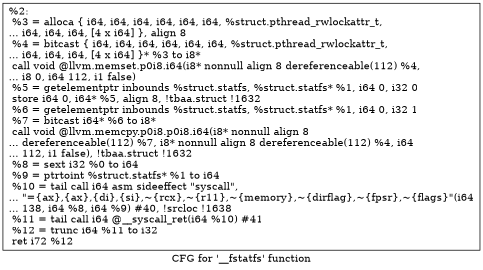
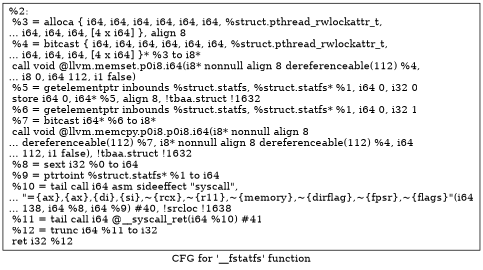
(41, 241) -> (41, 241)
